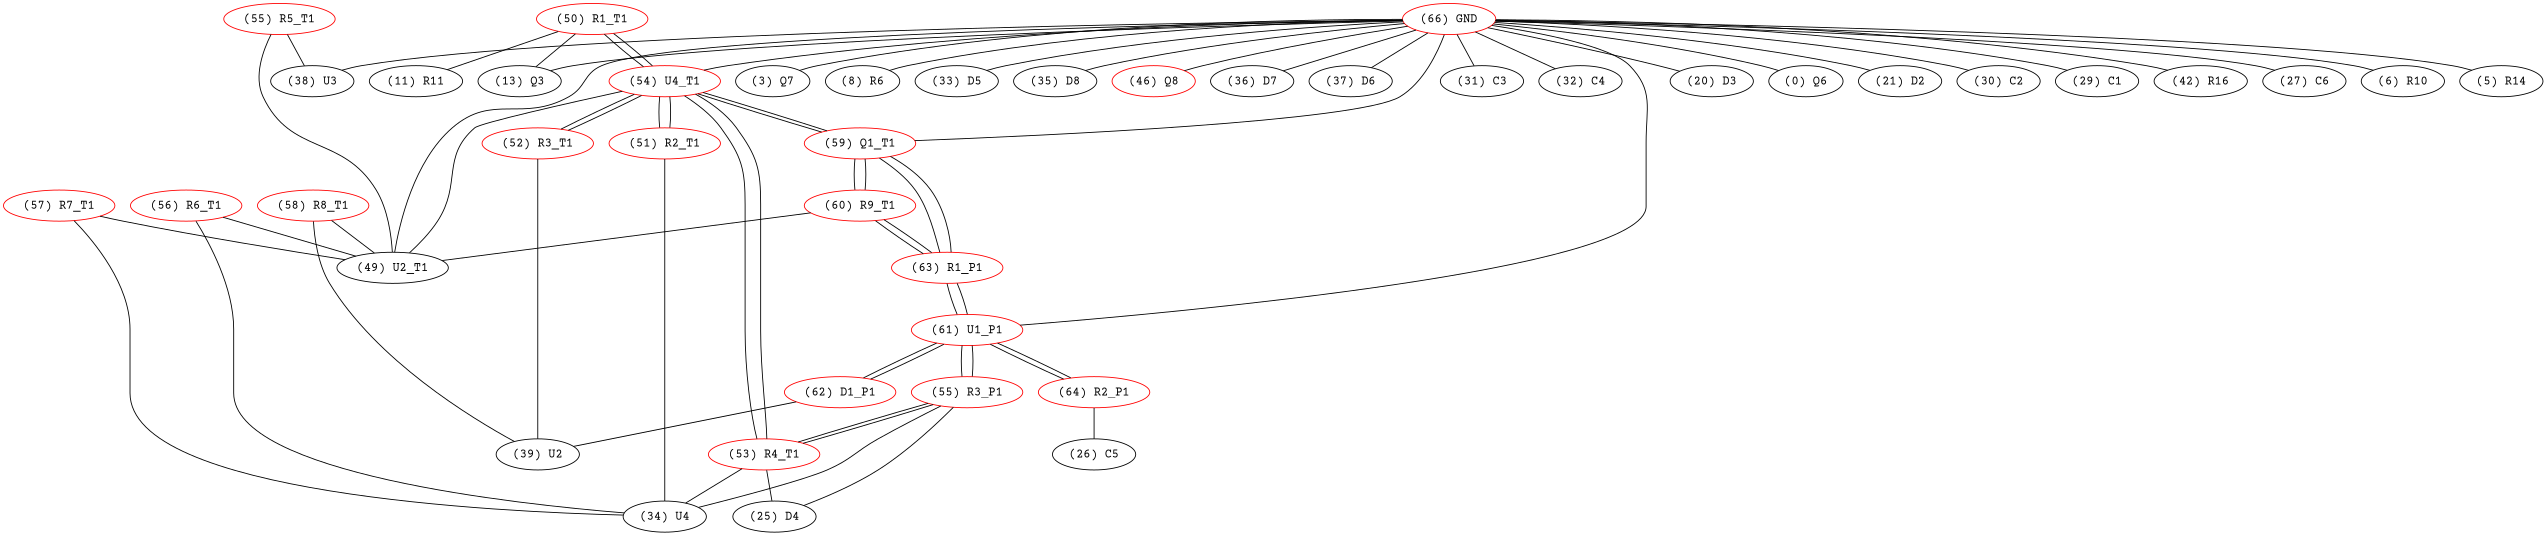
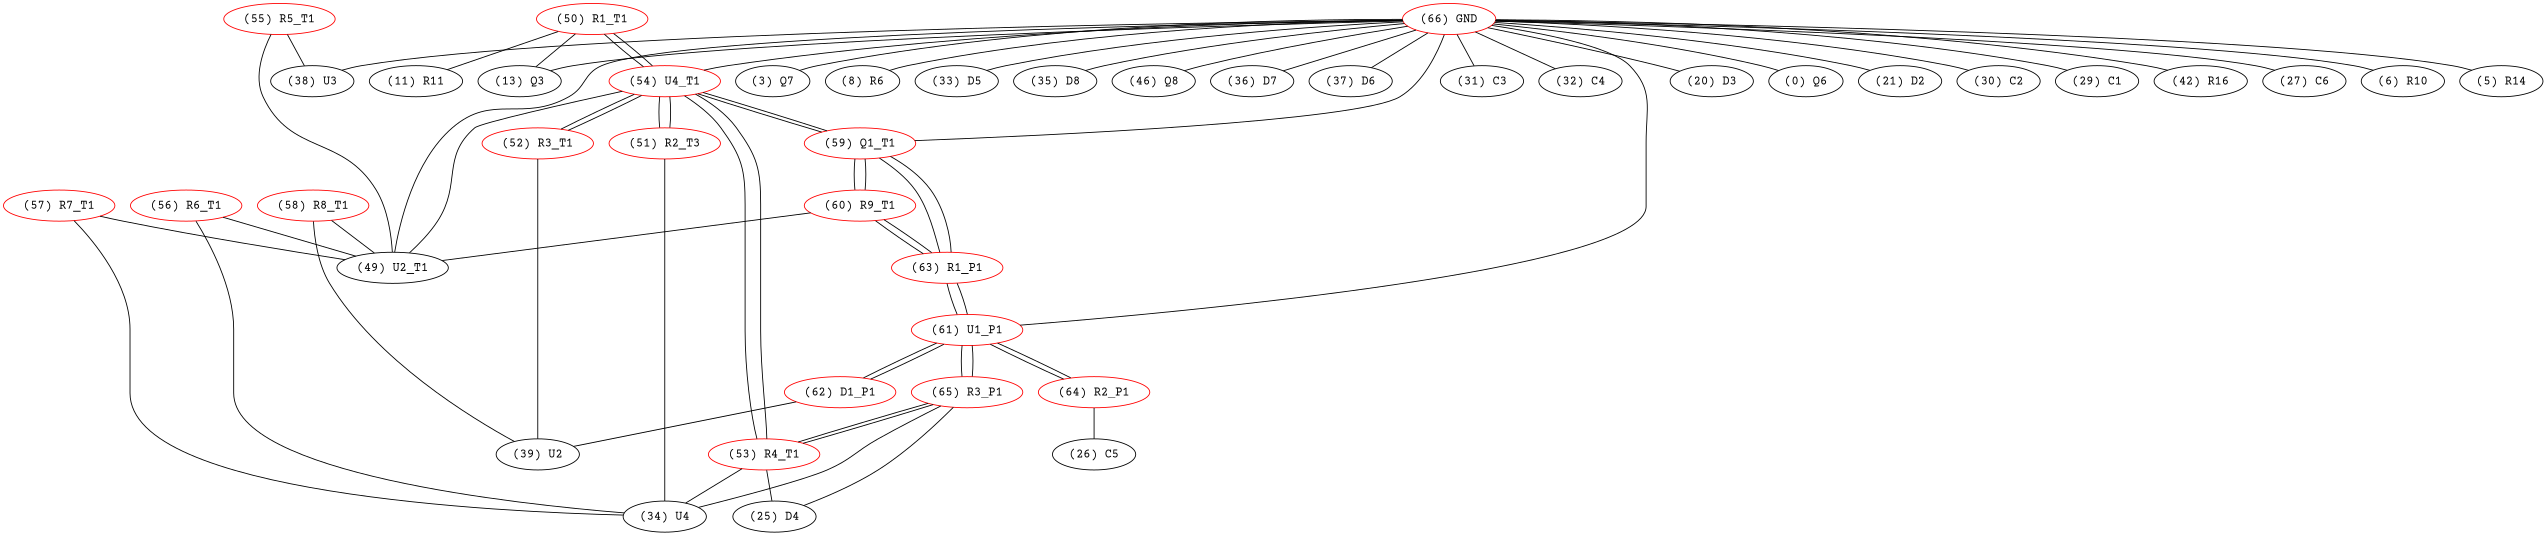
(1154, 81) -> (1154, 81)
(665, 143) -> (665, 143)
(967, 392) -> (967, 392)
